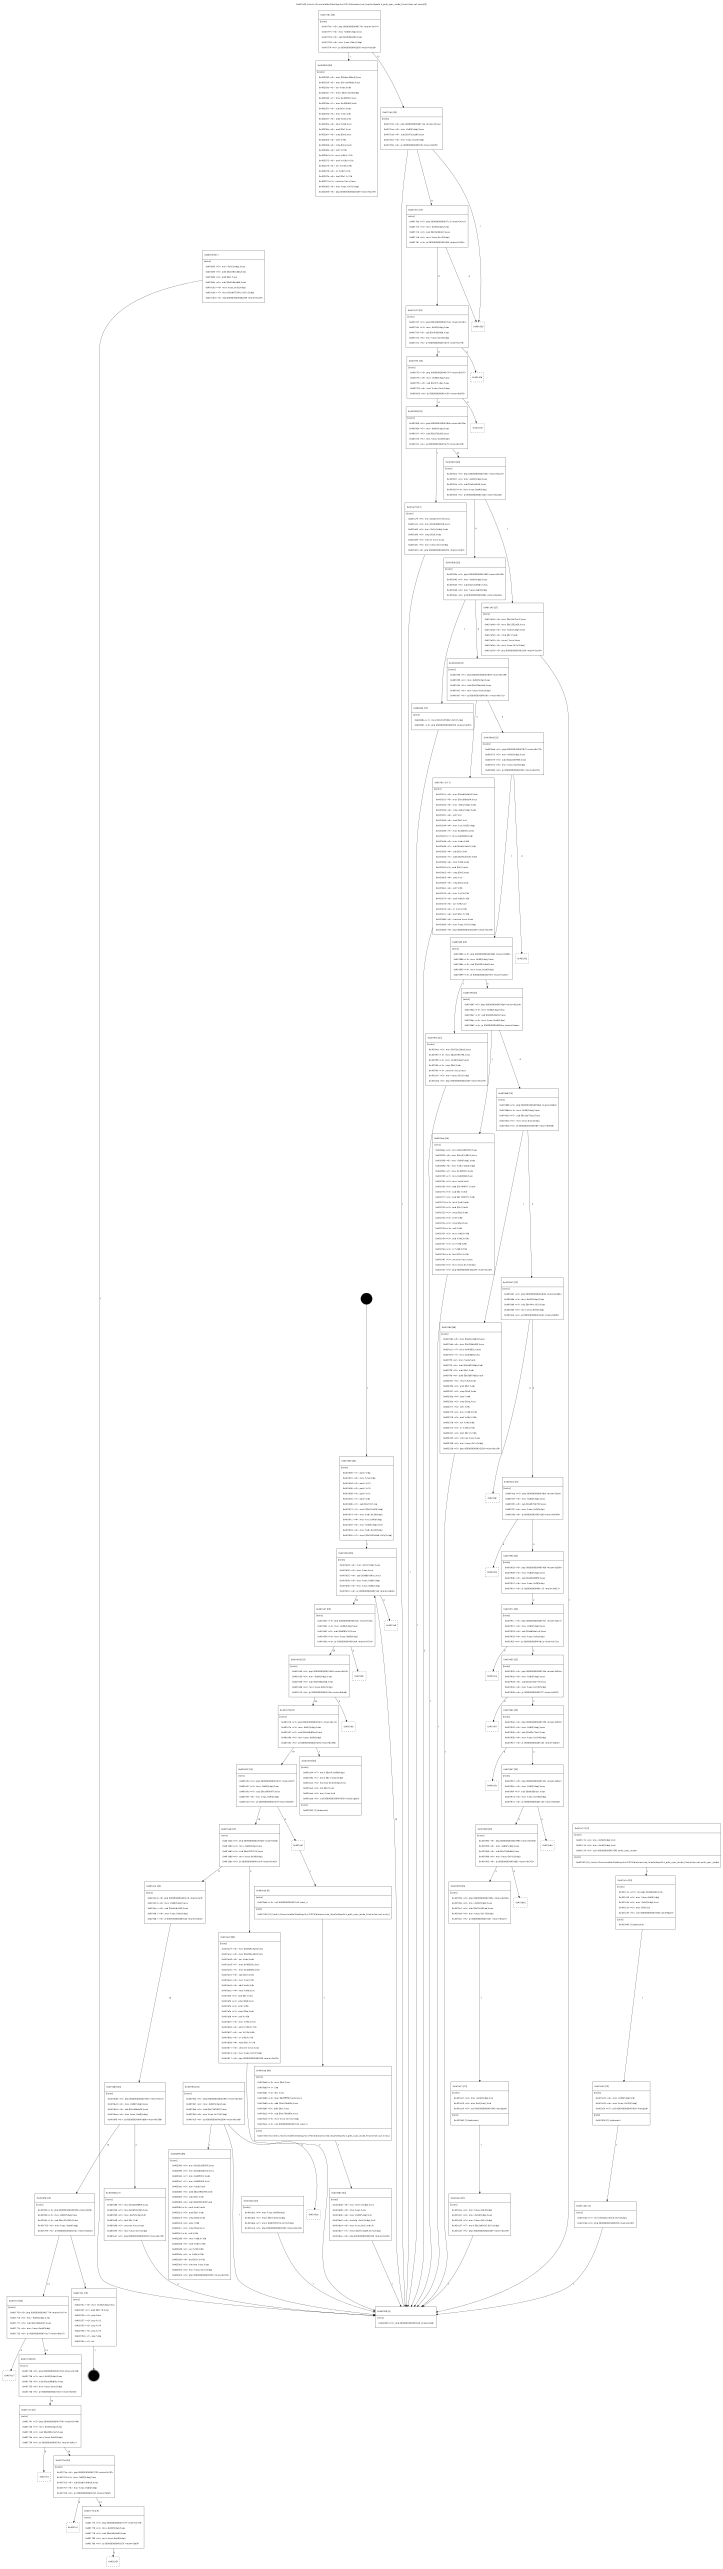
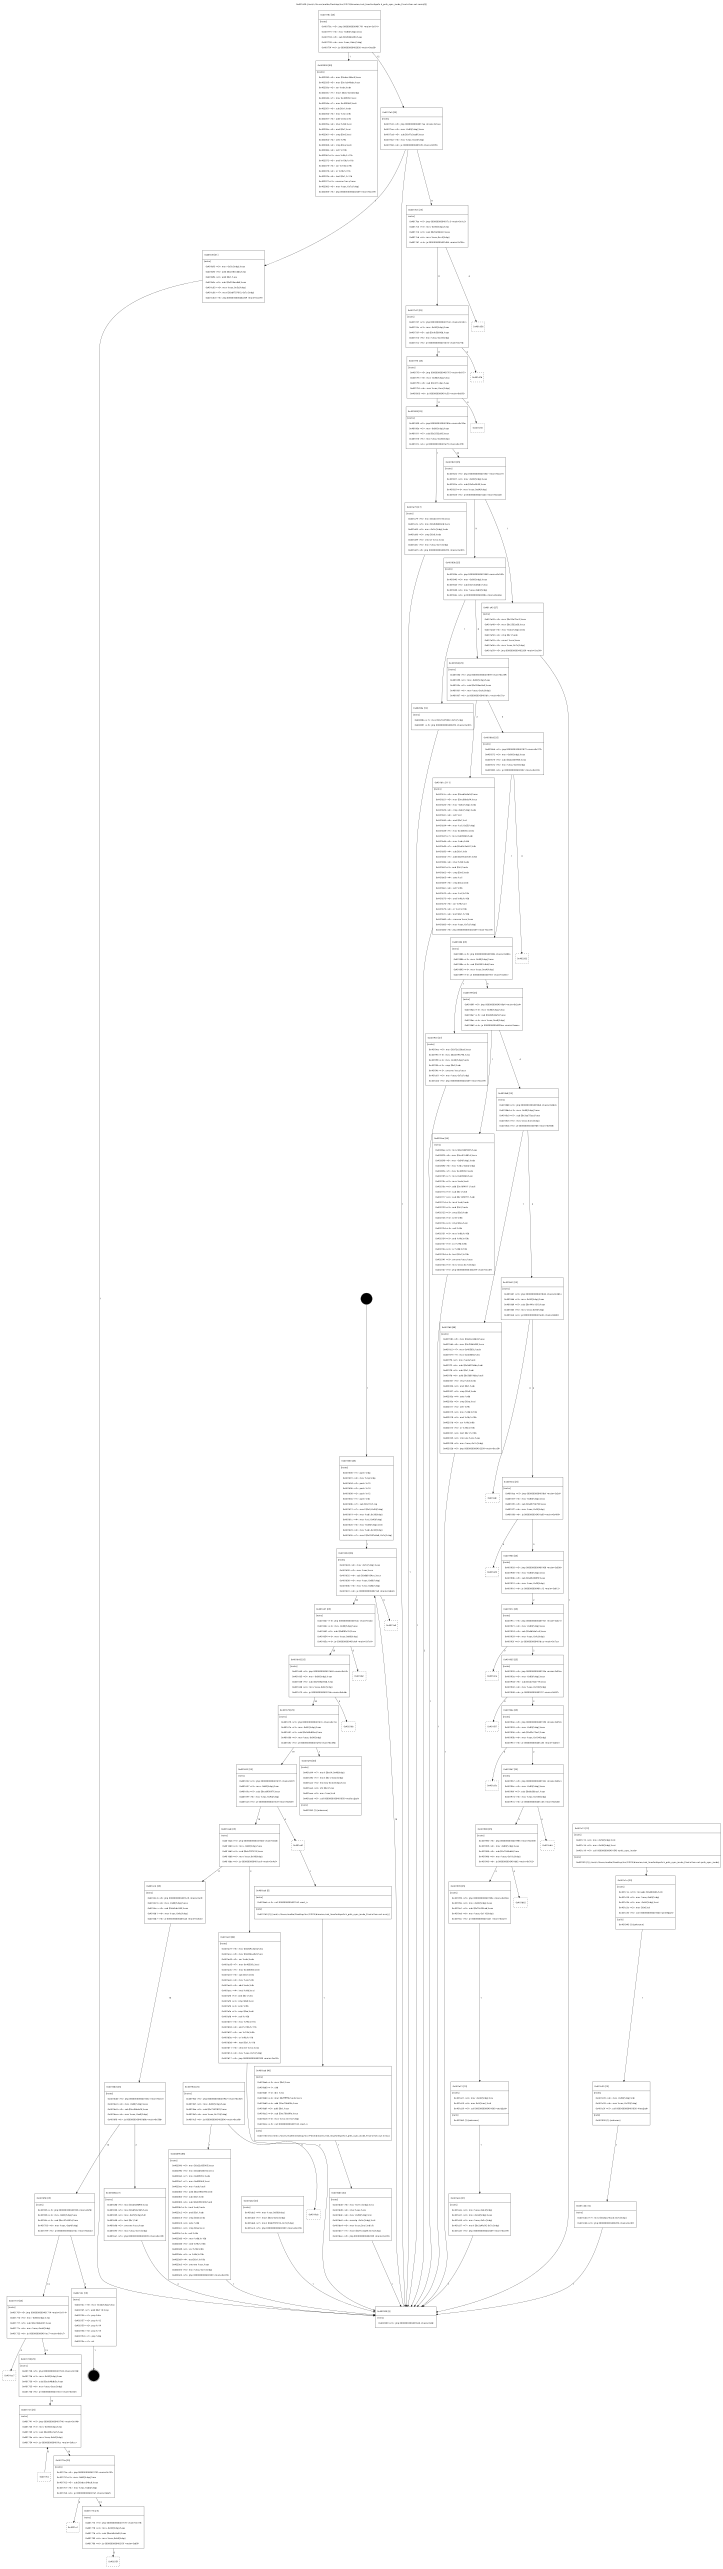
(476, 229) -> (349, 222)
(236, 2272) -> (297, 2305)
(44, 2459) -> (46, 2460)
